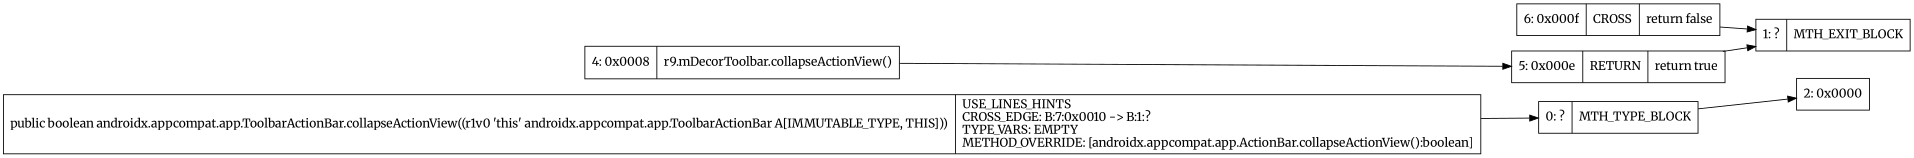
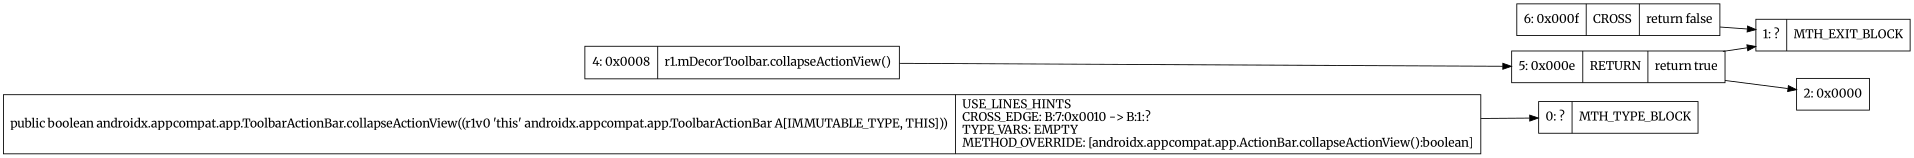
(778, 62) -> (778, 62)
(1743, 104) -> (1756, 85)
